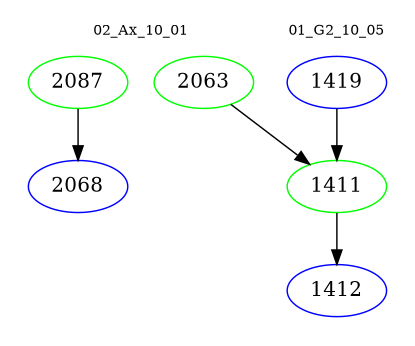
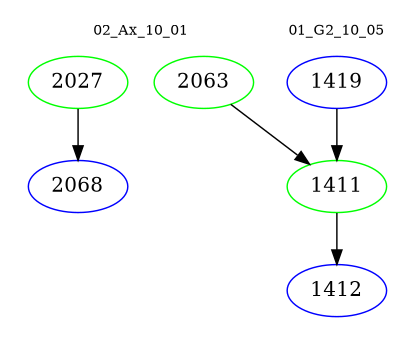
(78, 82) -> (78, 82)
